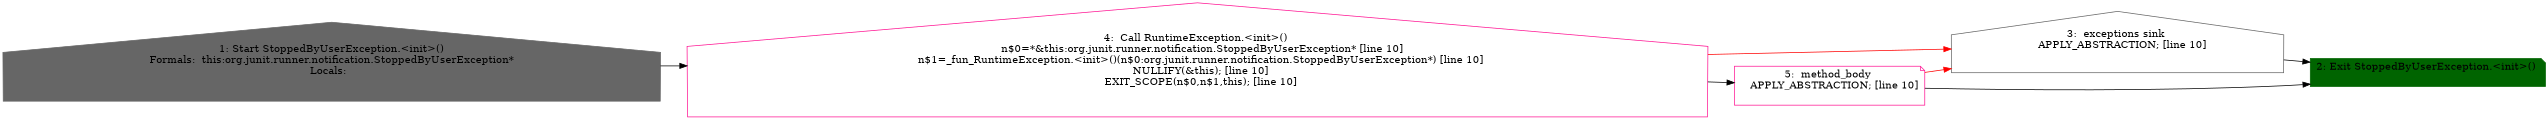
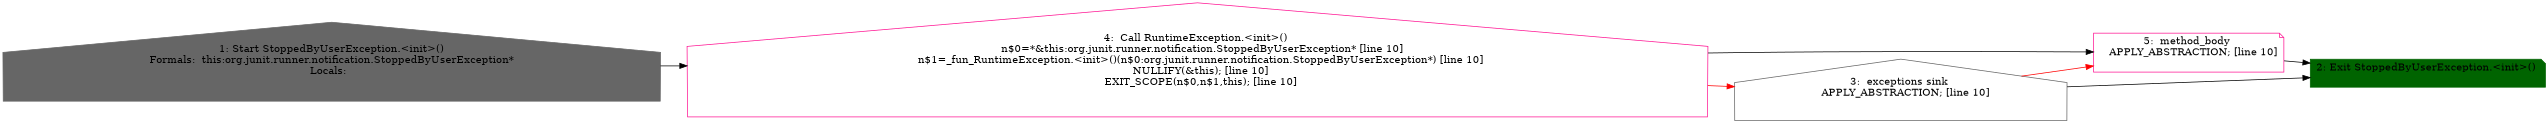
(1934, 71) -> (2054, 72)
